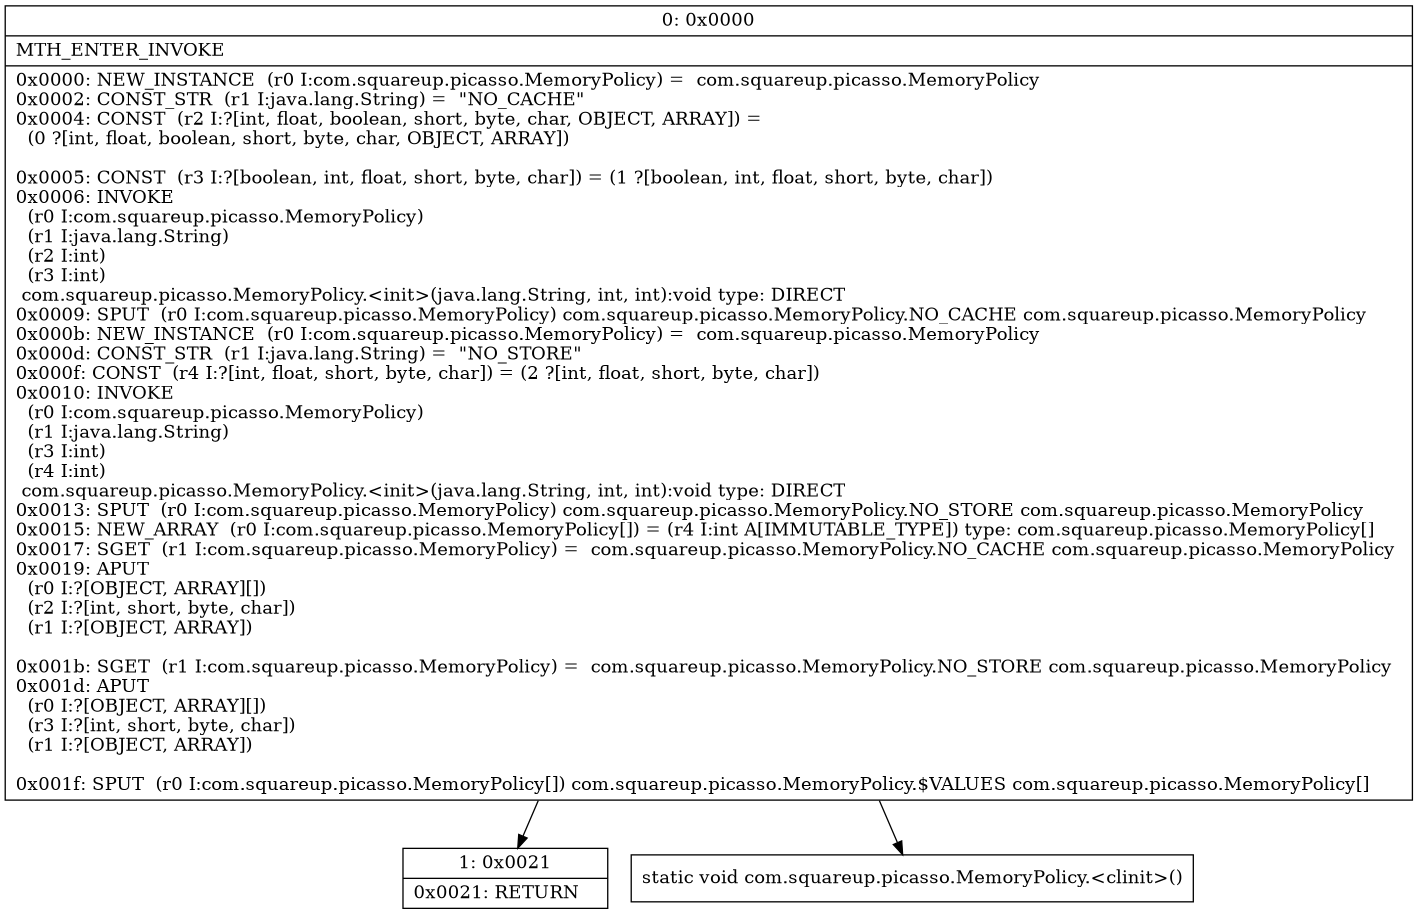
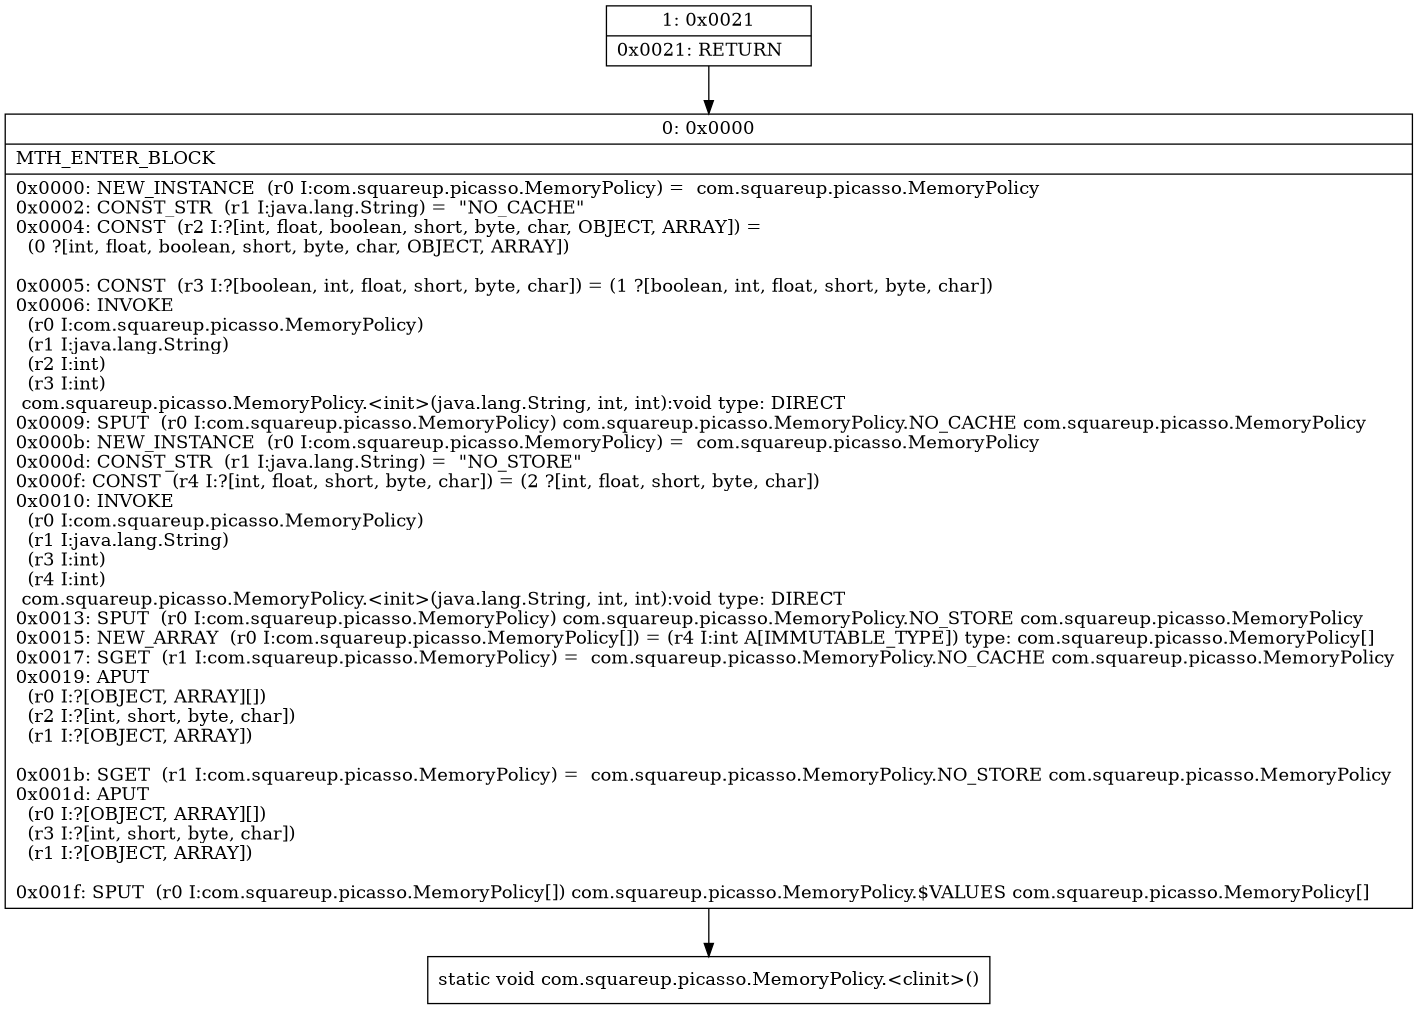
(121, 50) -> (116, 158)
(531, 818) -> (709, 83)
